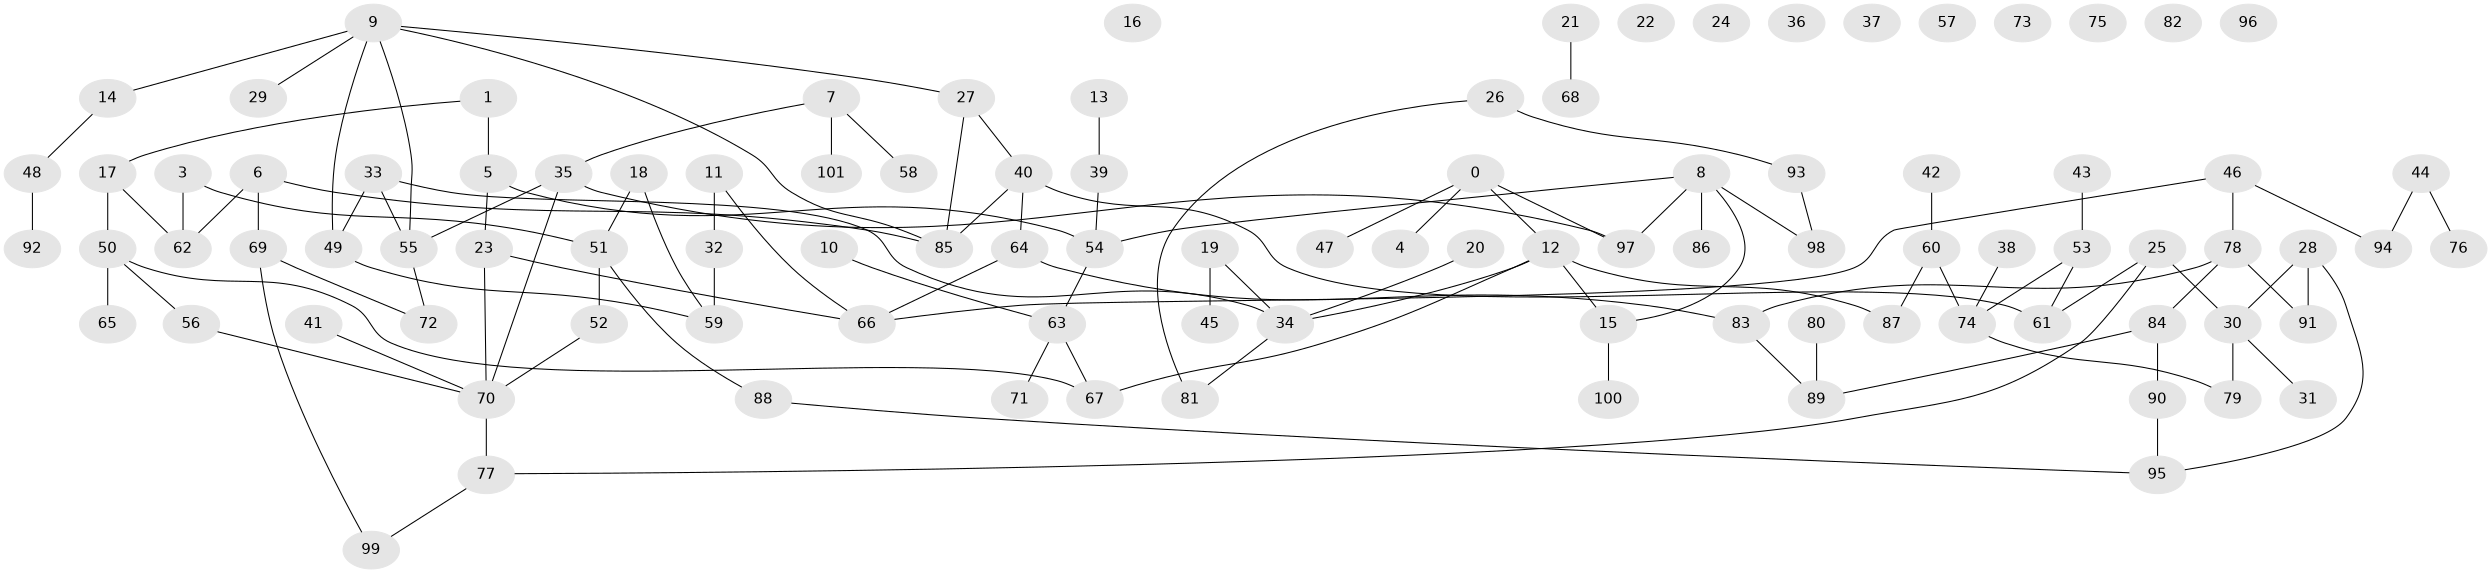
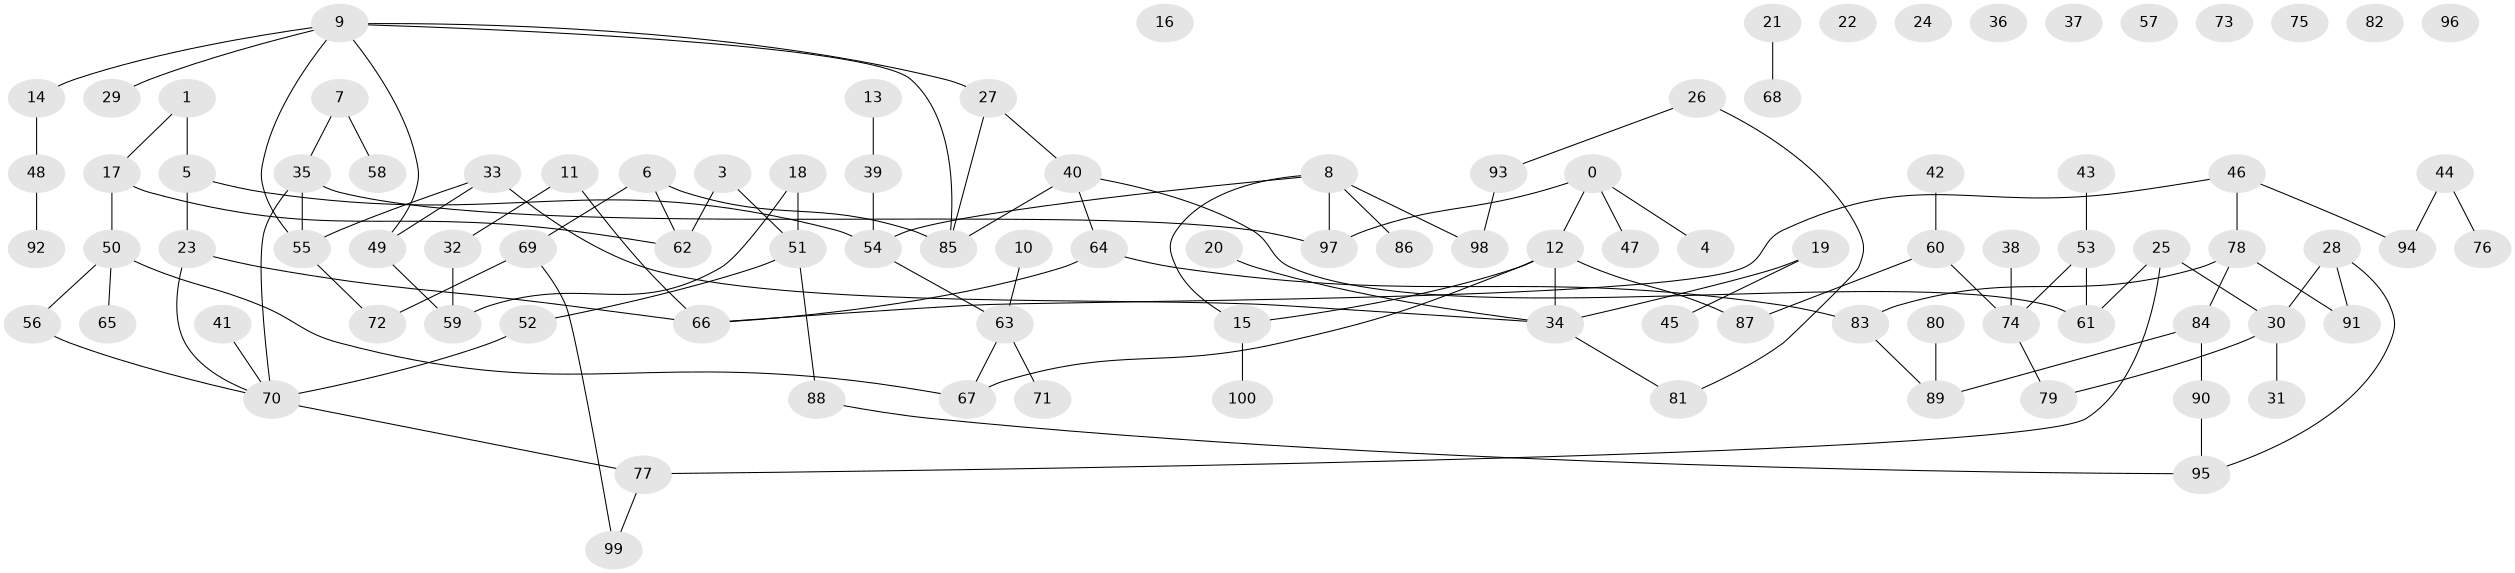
(831, 174) -> none
